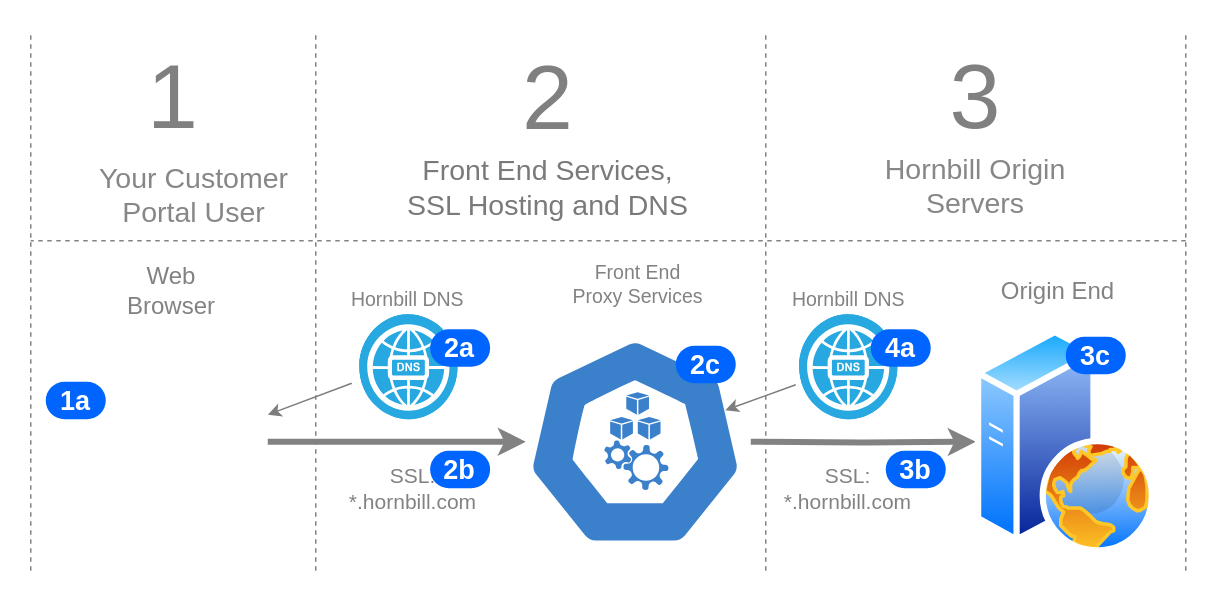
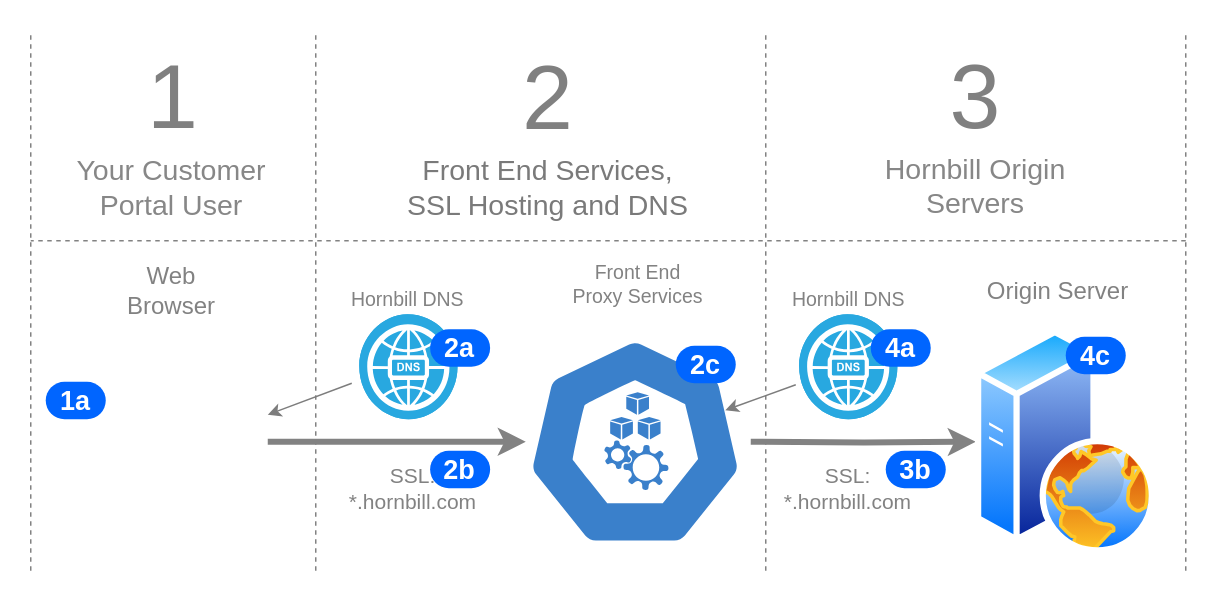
(194, 196) -> (172, 188)
(1058, 290) -> (1058, 290)
(1096, 356) -> (1096, 356)
